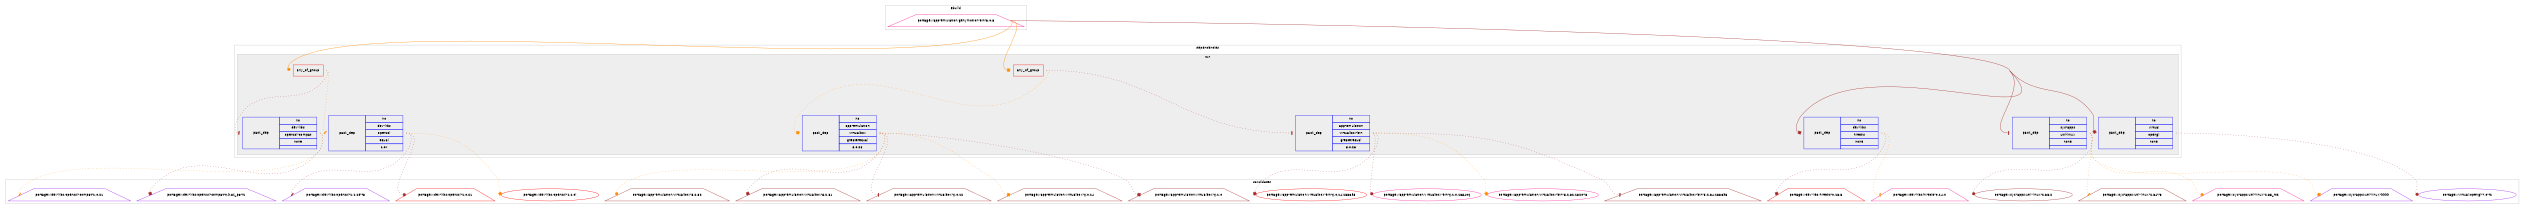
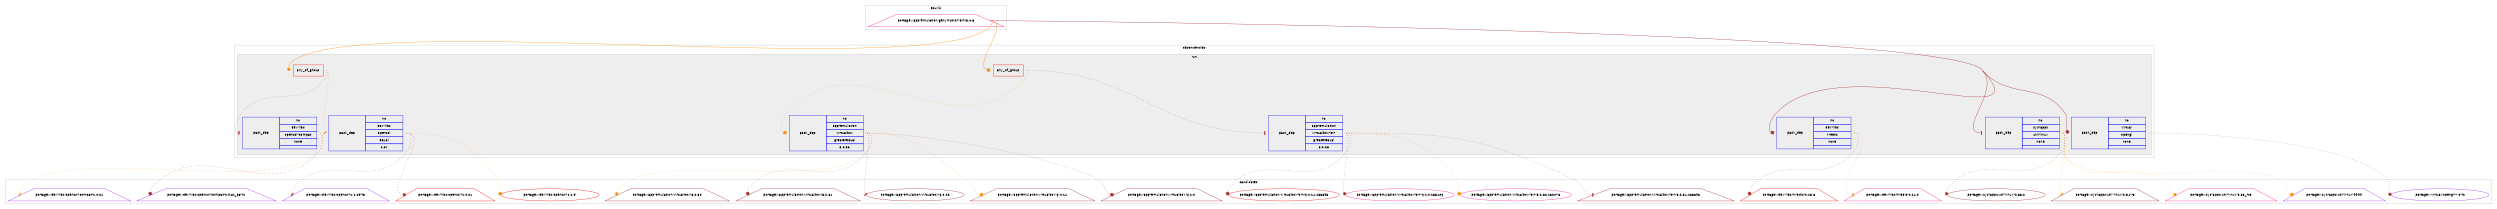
(929, 195) -> (915, 195)
